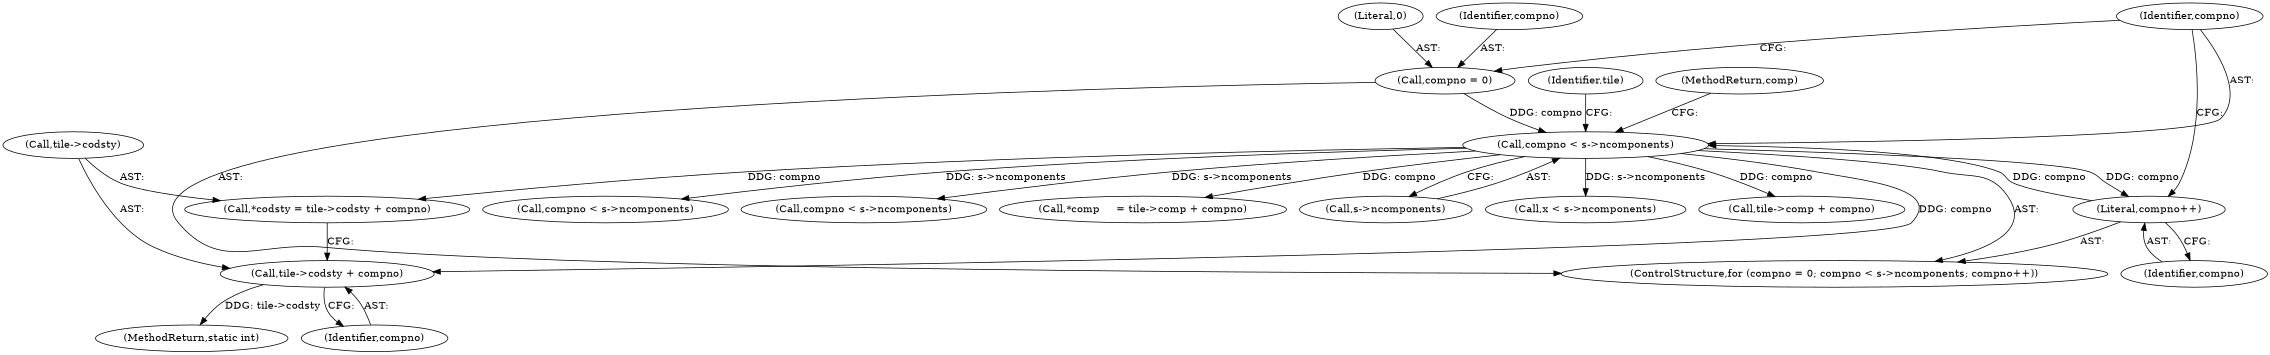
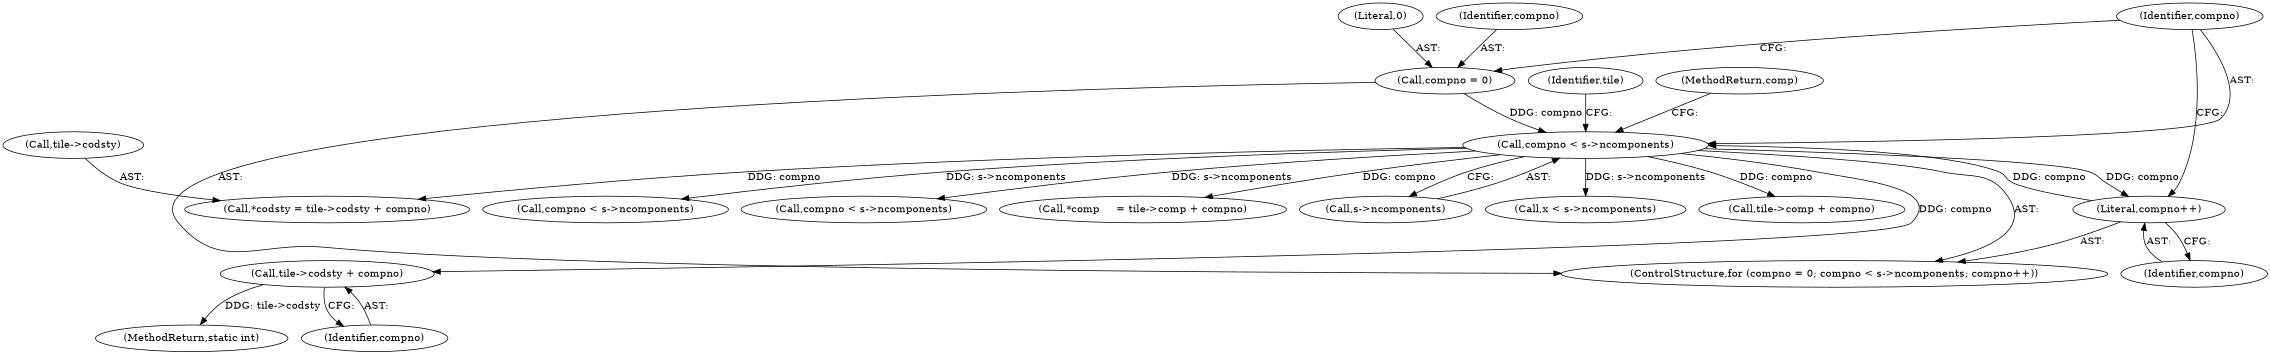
(134, 235) -> none
(327, 238) -> none
